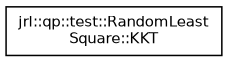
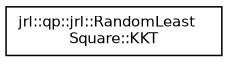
(114, 31) -> (114, 31)
